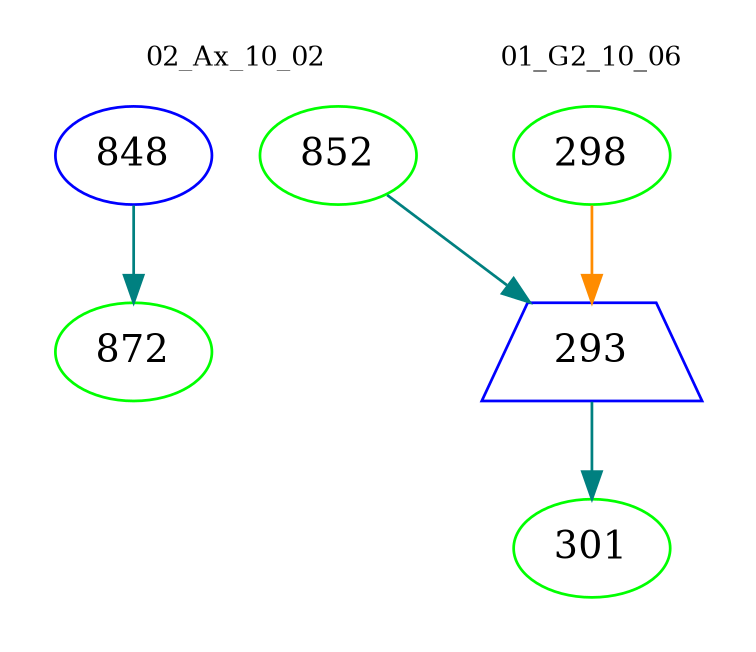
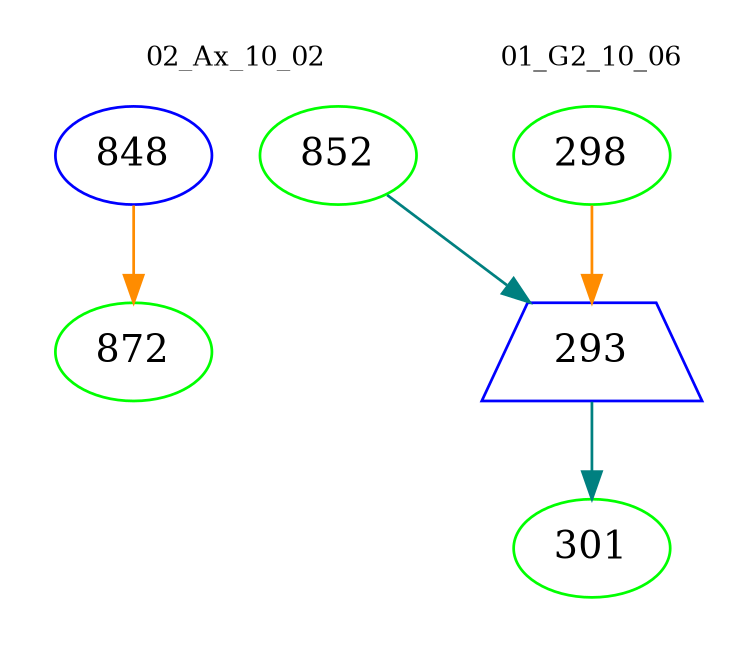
(134, 240) -> (134, 240)
